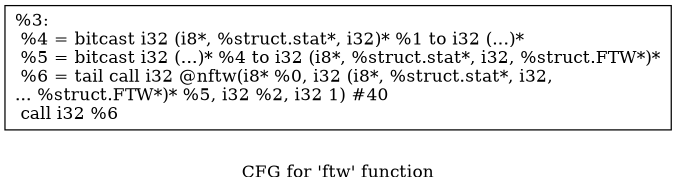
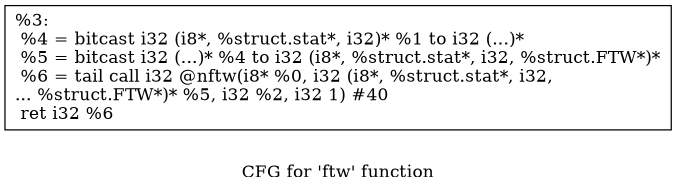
(67, 114) -> (65, 114)
